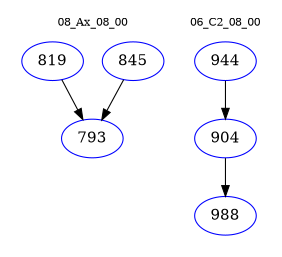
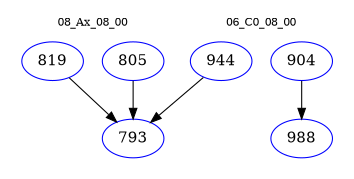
(225, 23) -> (261, 23)
(133, 61) -> (133, 61)
(225, 95) -> (189, 90)
